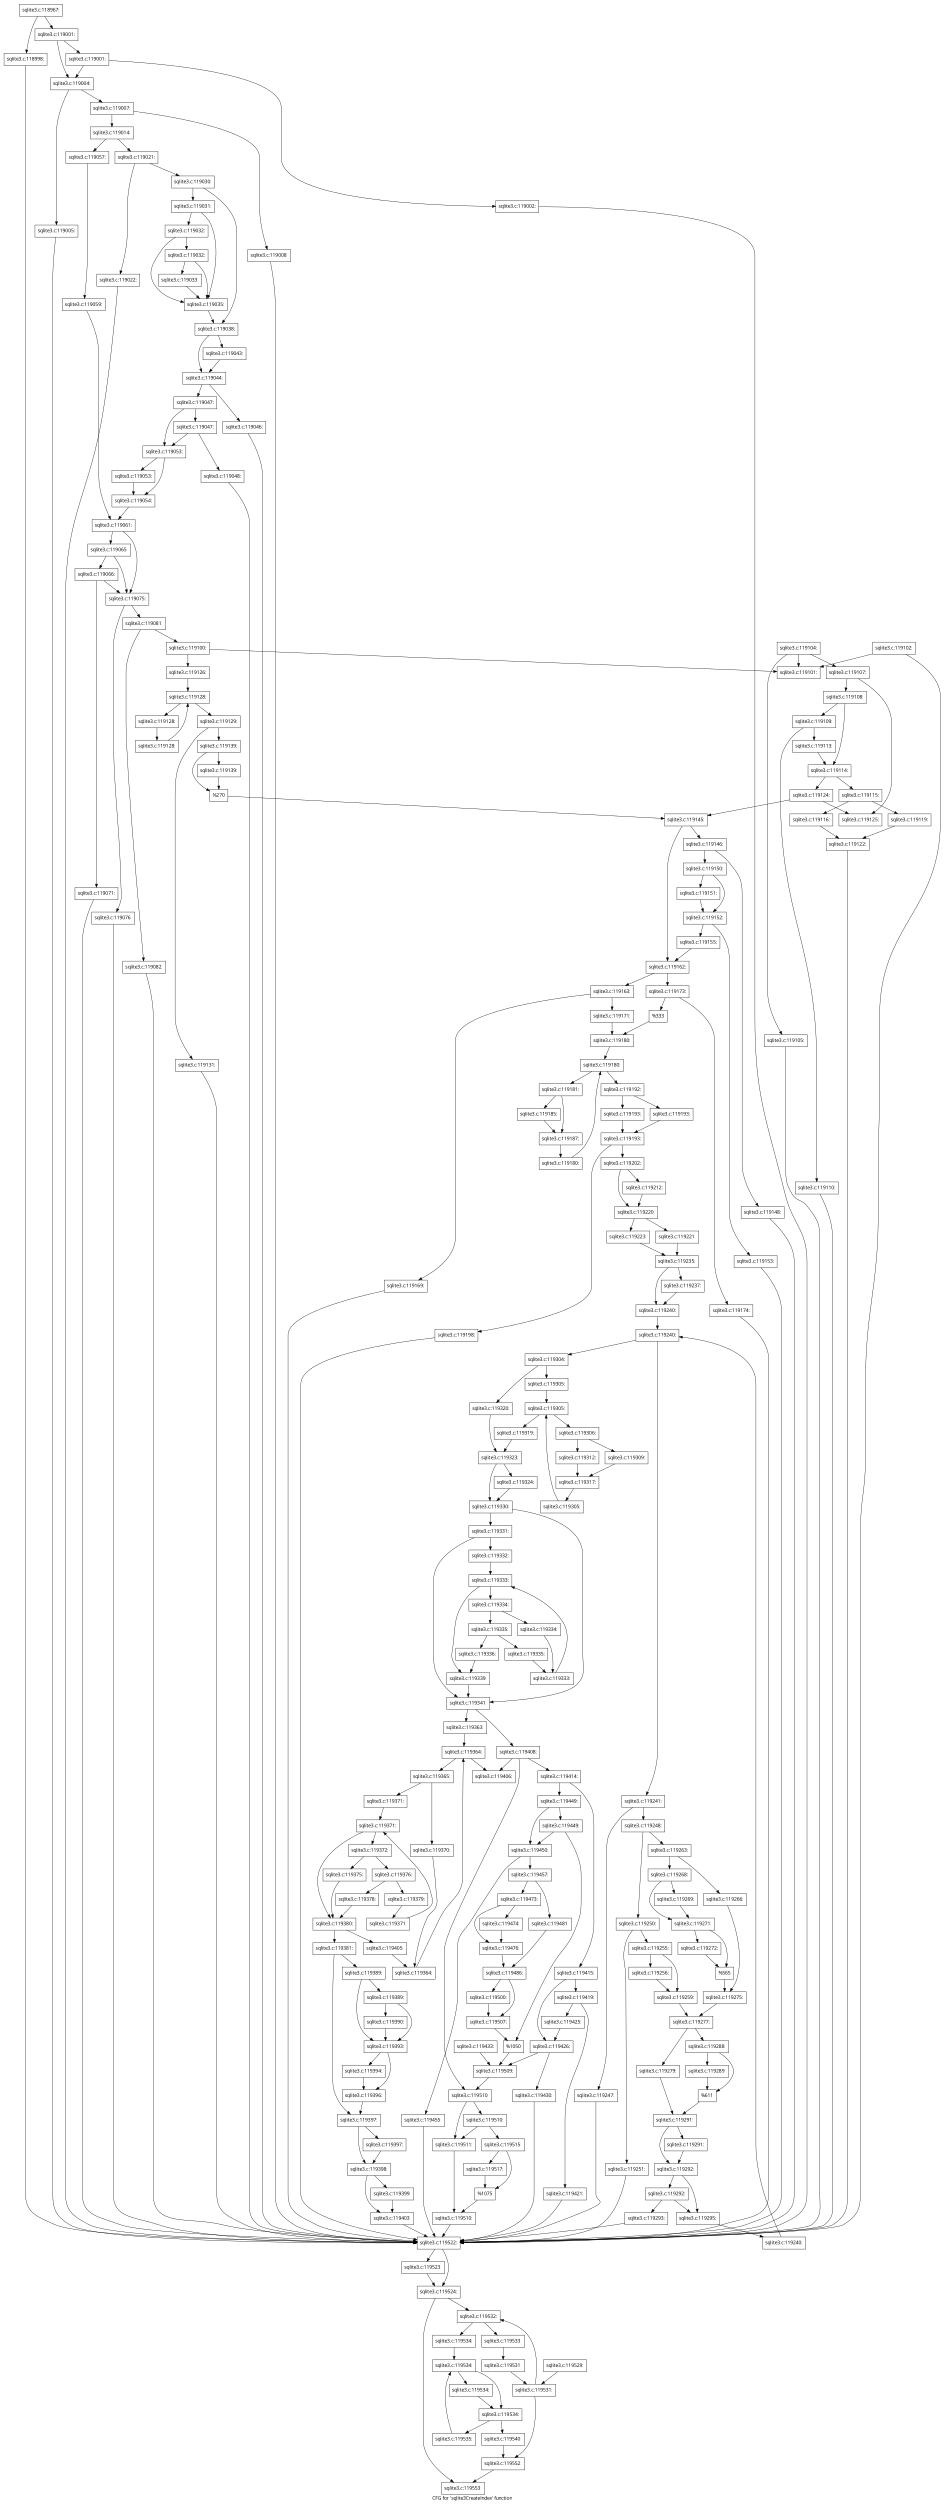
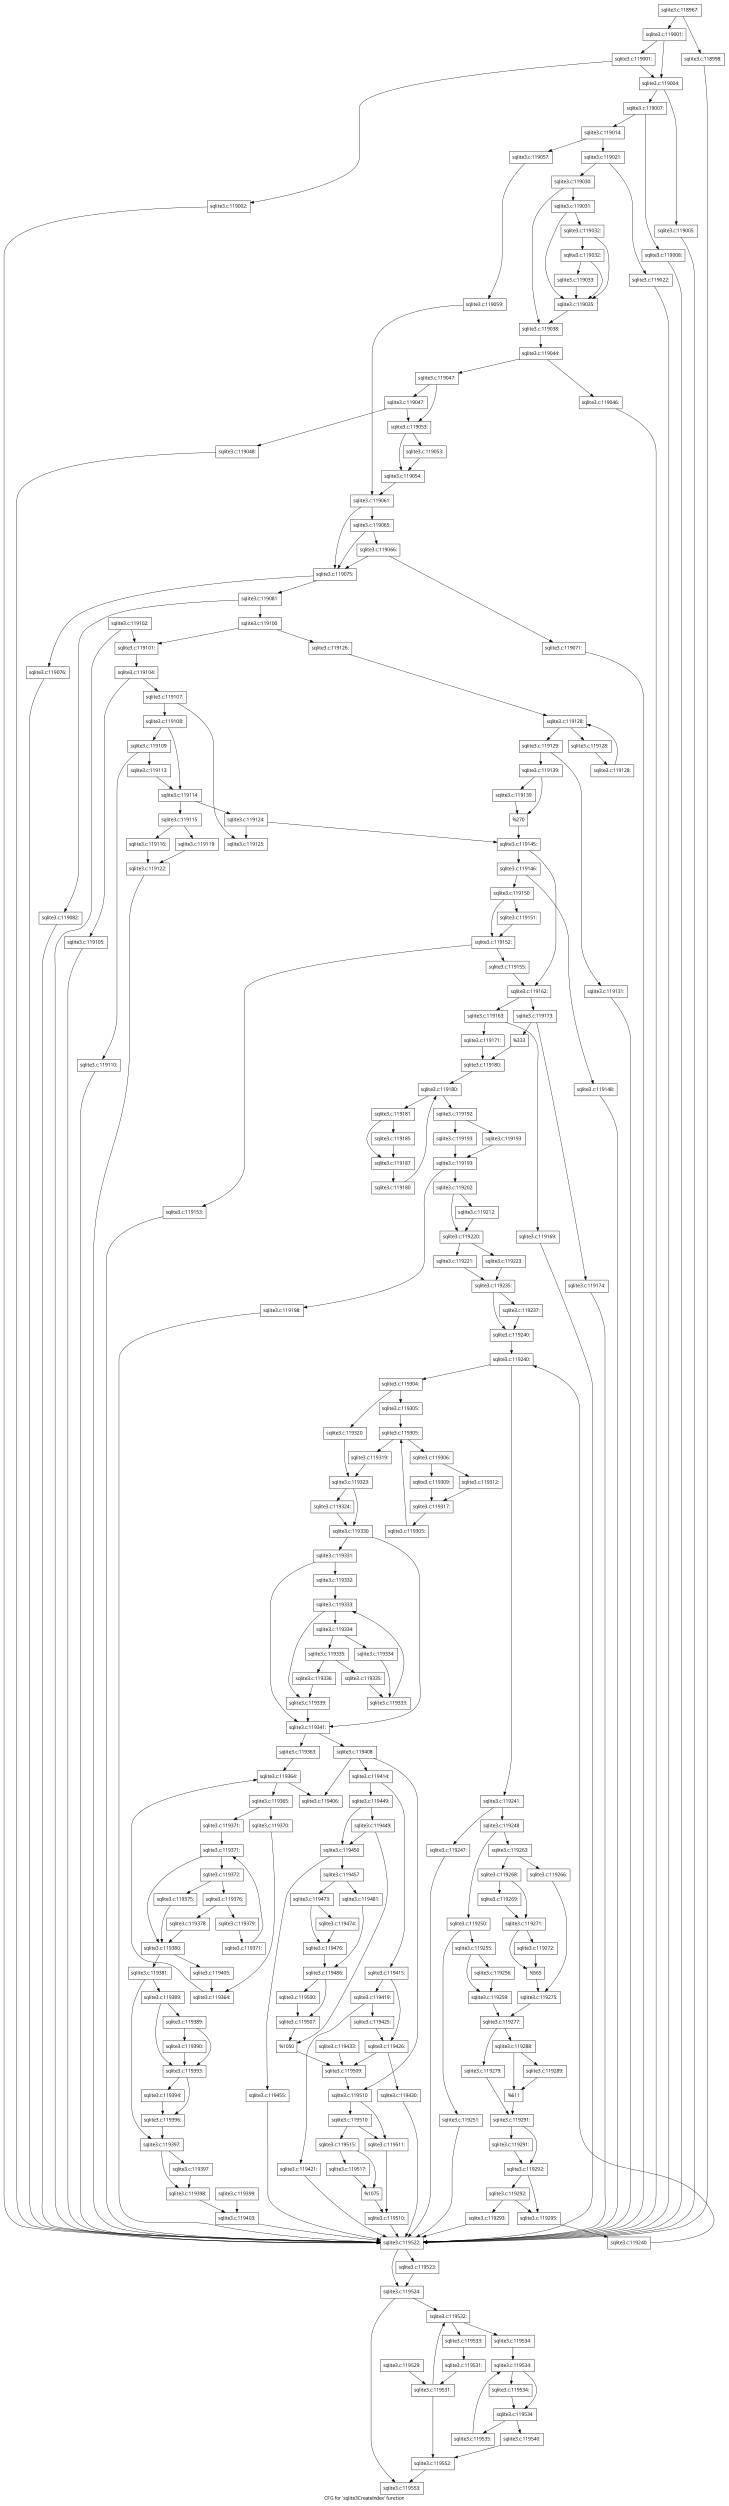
(225, 354) -> none
(799, 659) -> (136, 659)
(379, 2180) -> none
